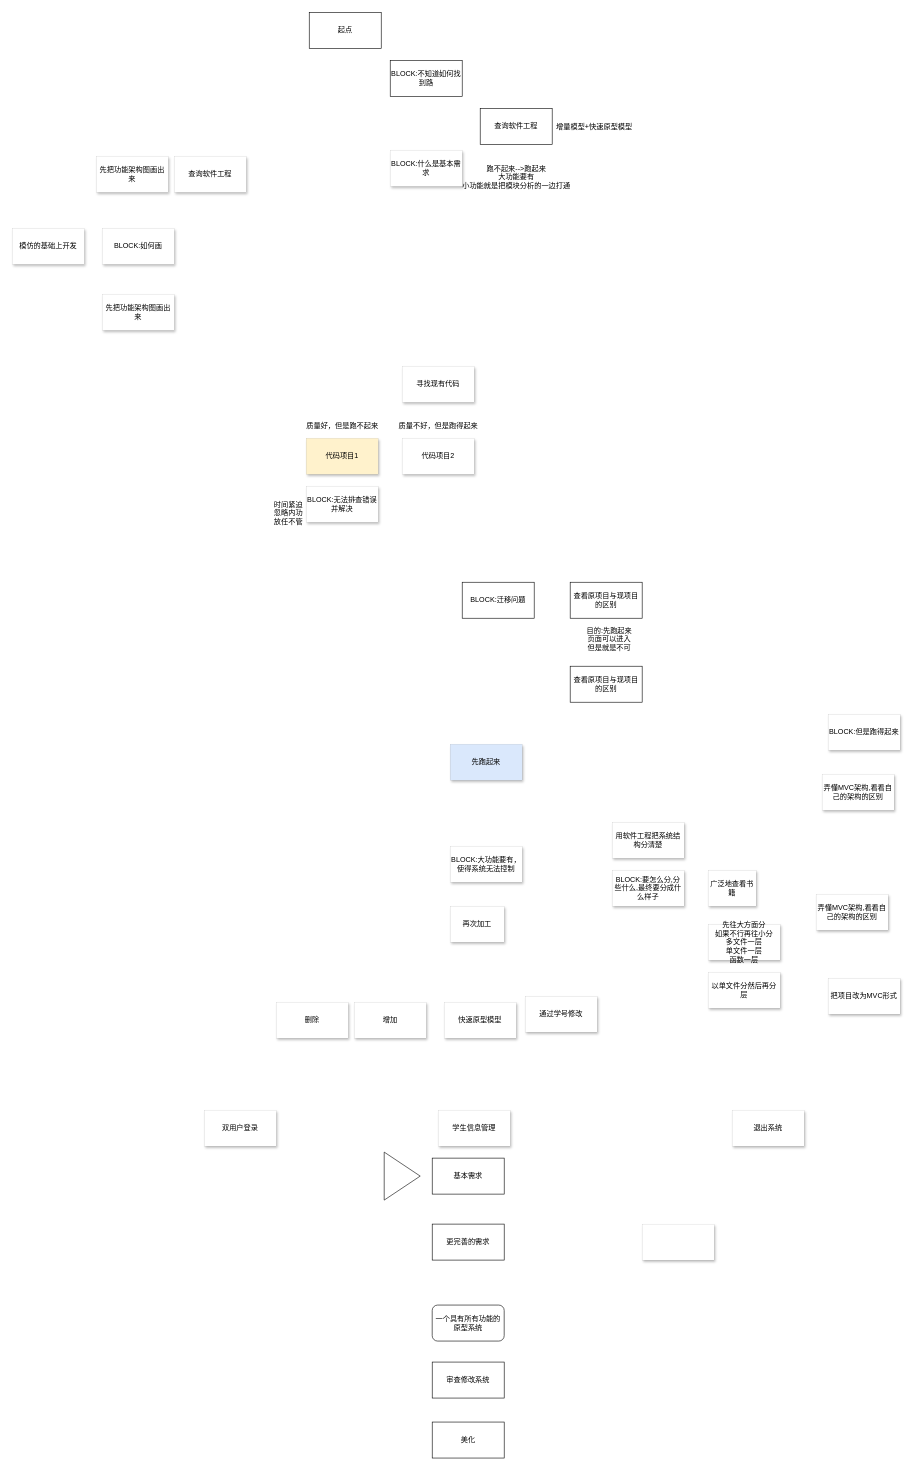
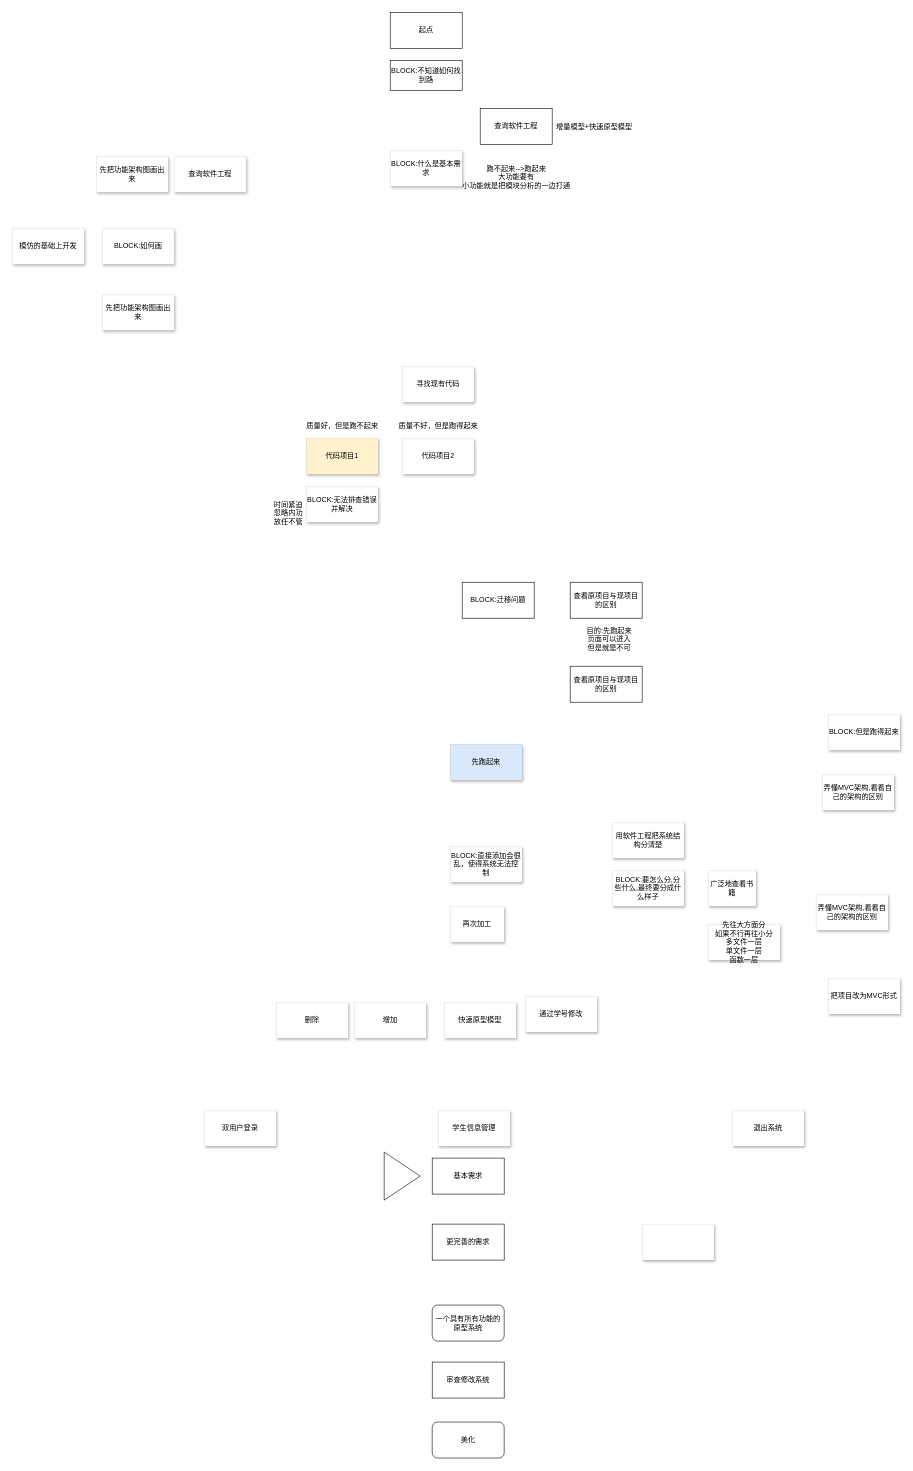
(345, 30) -> (426, 30)
(426, 78) -> (426, 75)
(486, 864) -> (486, 864)
(744, 990) -> none
(468, 1440) -> (468, 1440)
